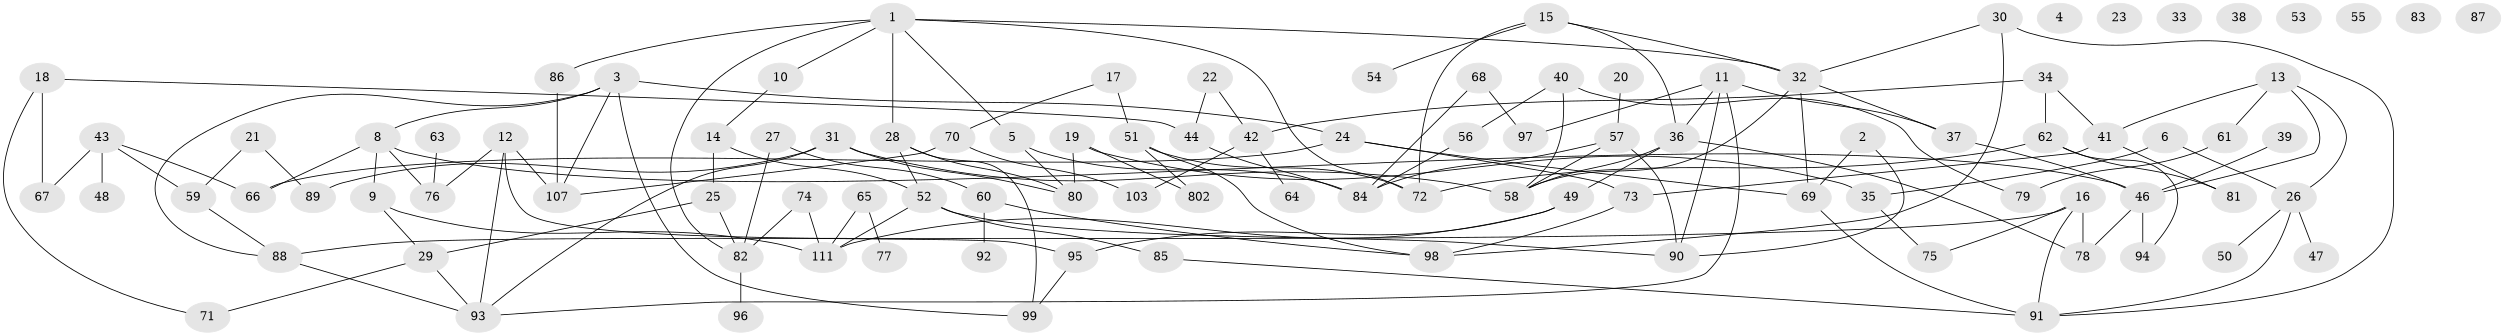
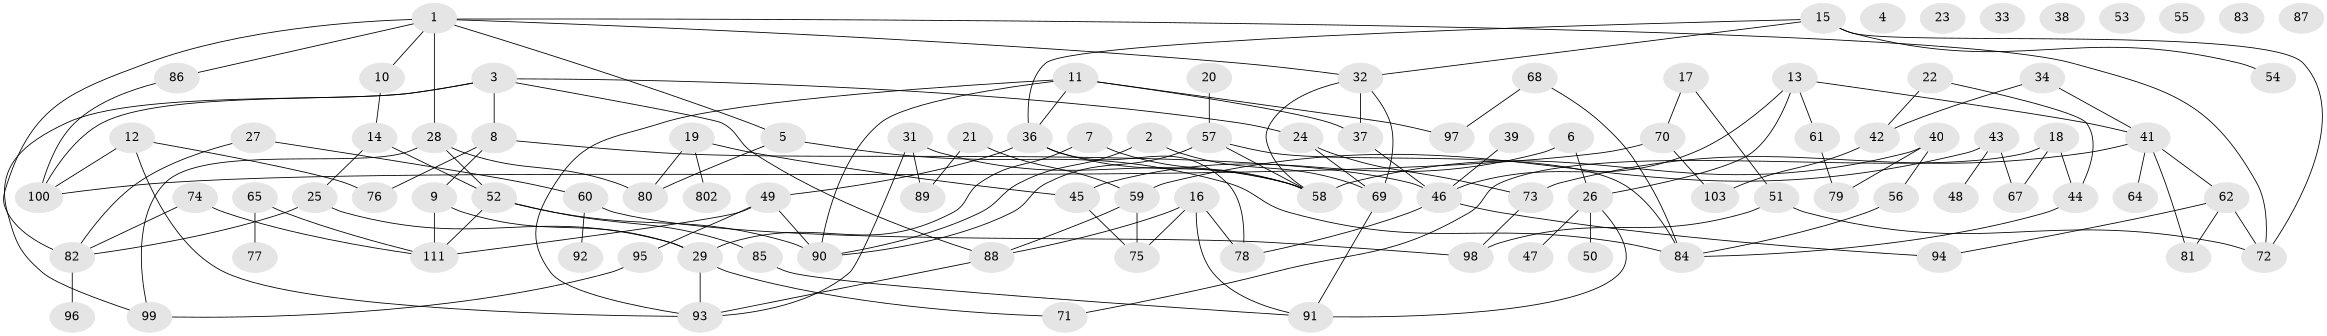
(2000, 18) -> none
(2046, 108) -> (2187, 168)
(438, 138) -> none
none -> (1090, 138)
(1268, 162) -> (2142, 168)
(1166, 168) -> none
(952, 172) -> none
(253, 198) -> none
(557, 198) -> (39, 198)
(1869, 198) -> (1077, 198)
none -> (793, 227)
none -> (1137, 228)
(757, 237) -> none
